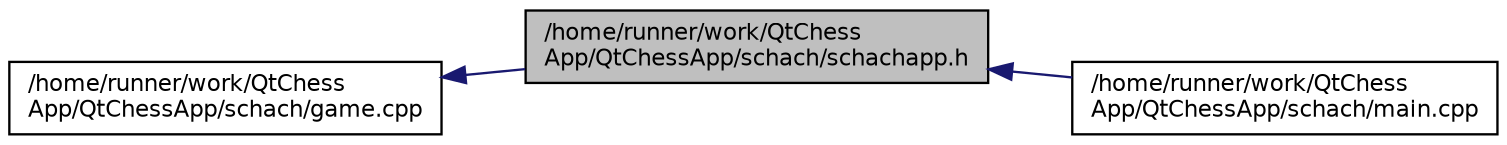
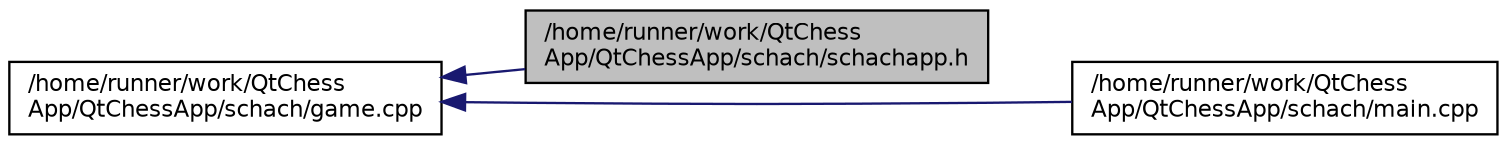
(1042, 75) -> (769, 104)
